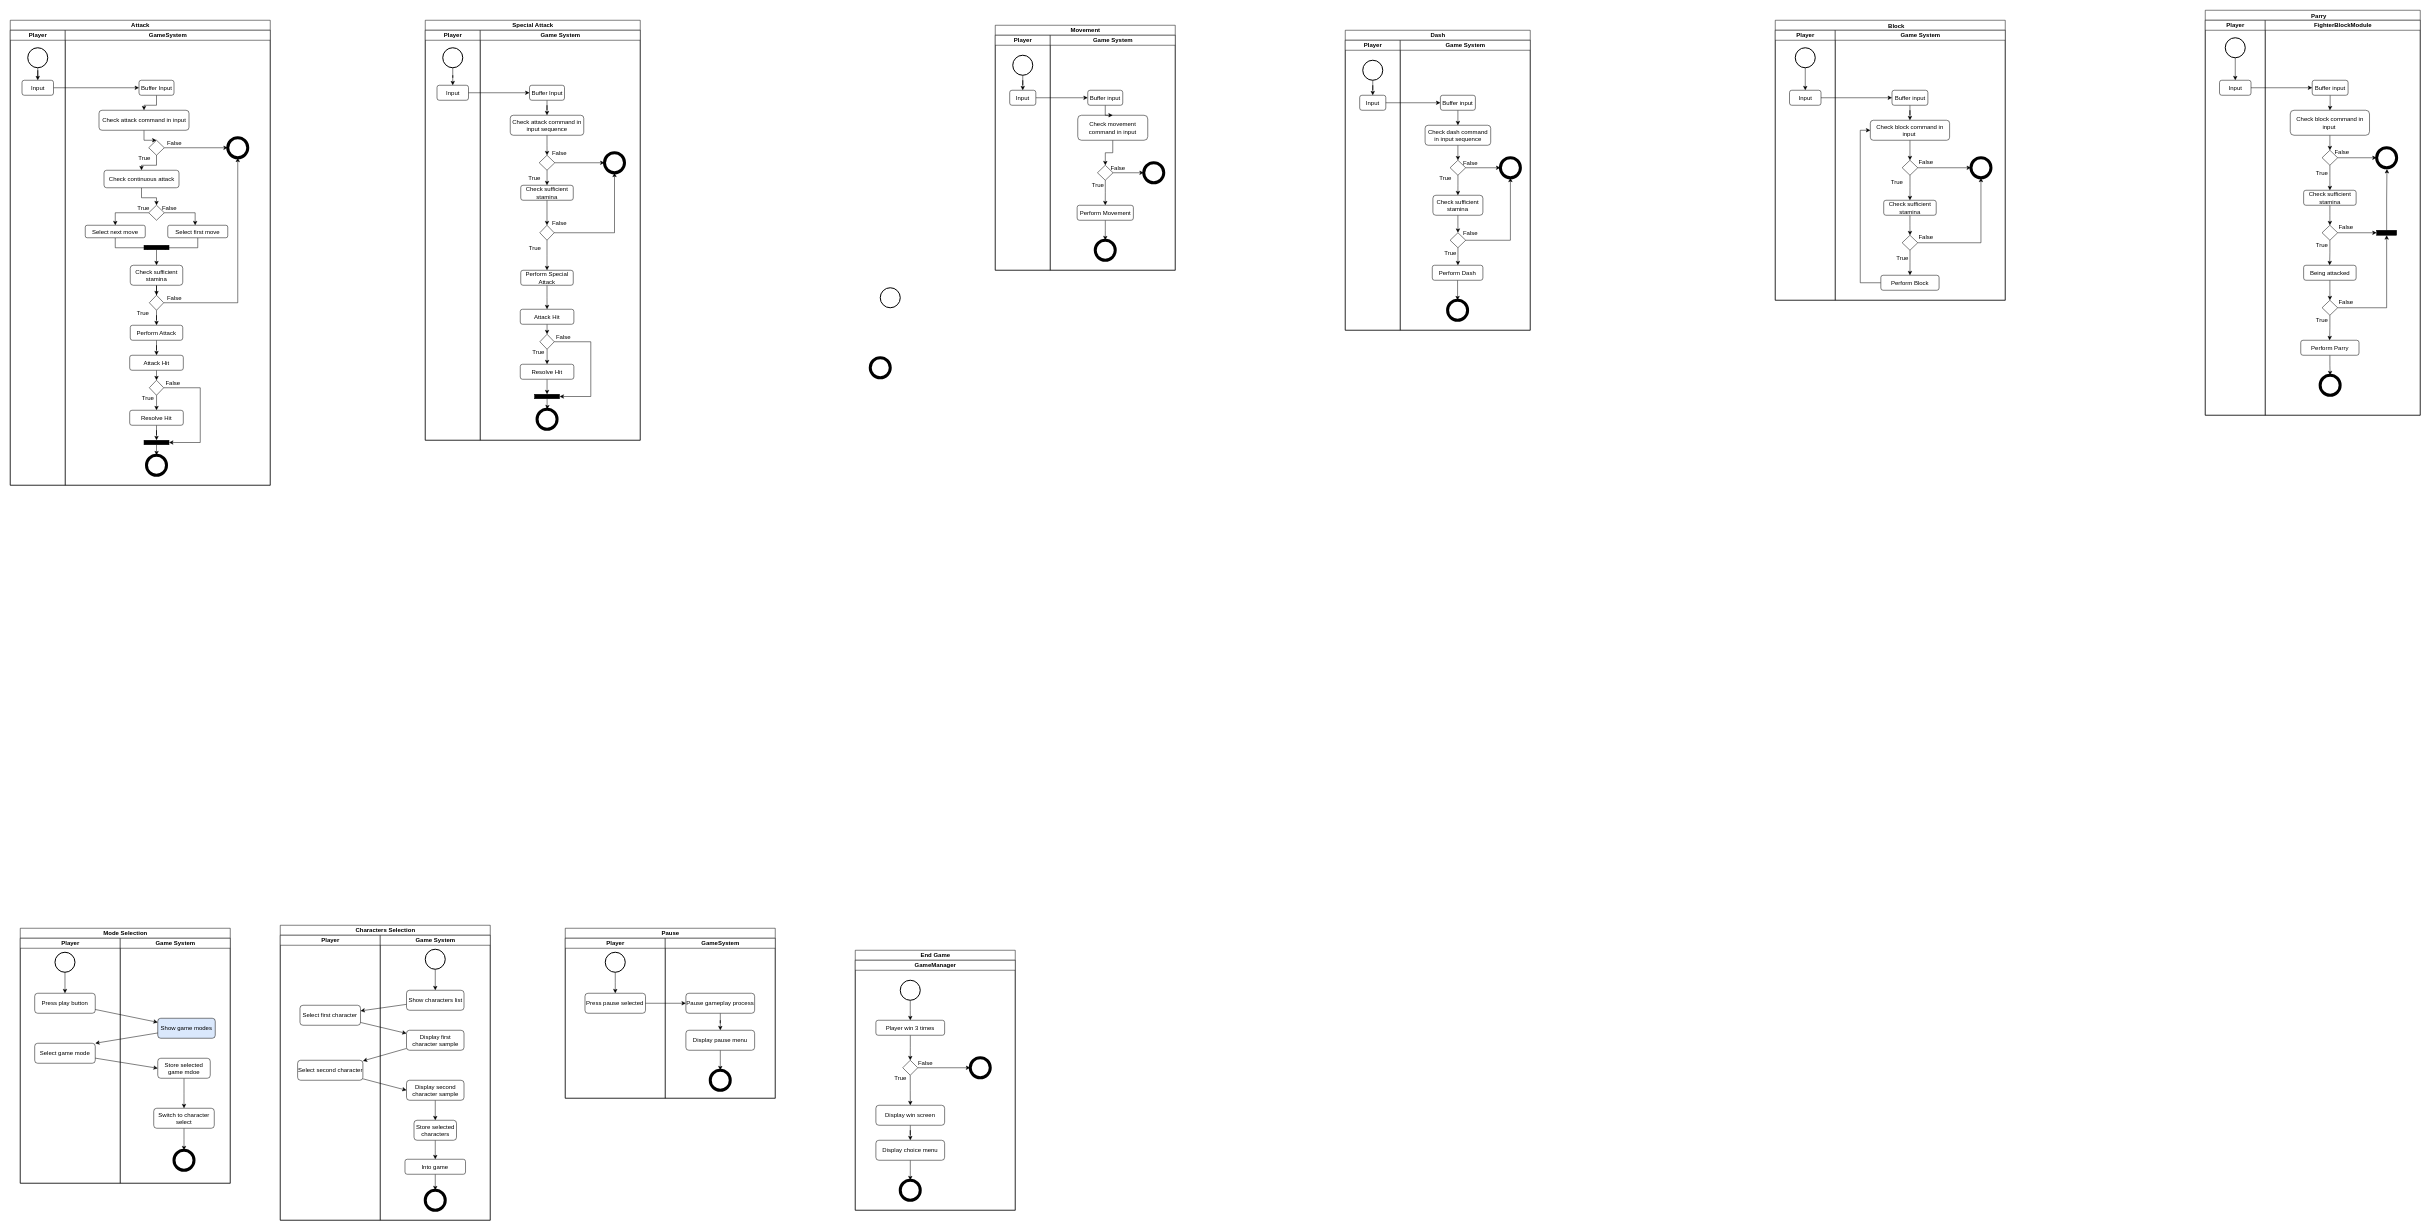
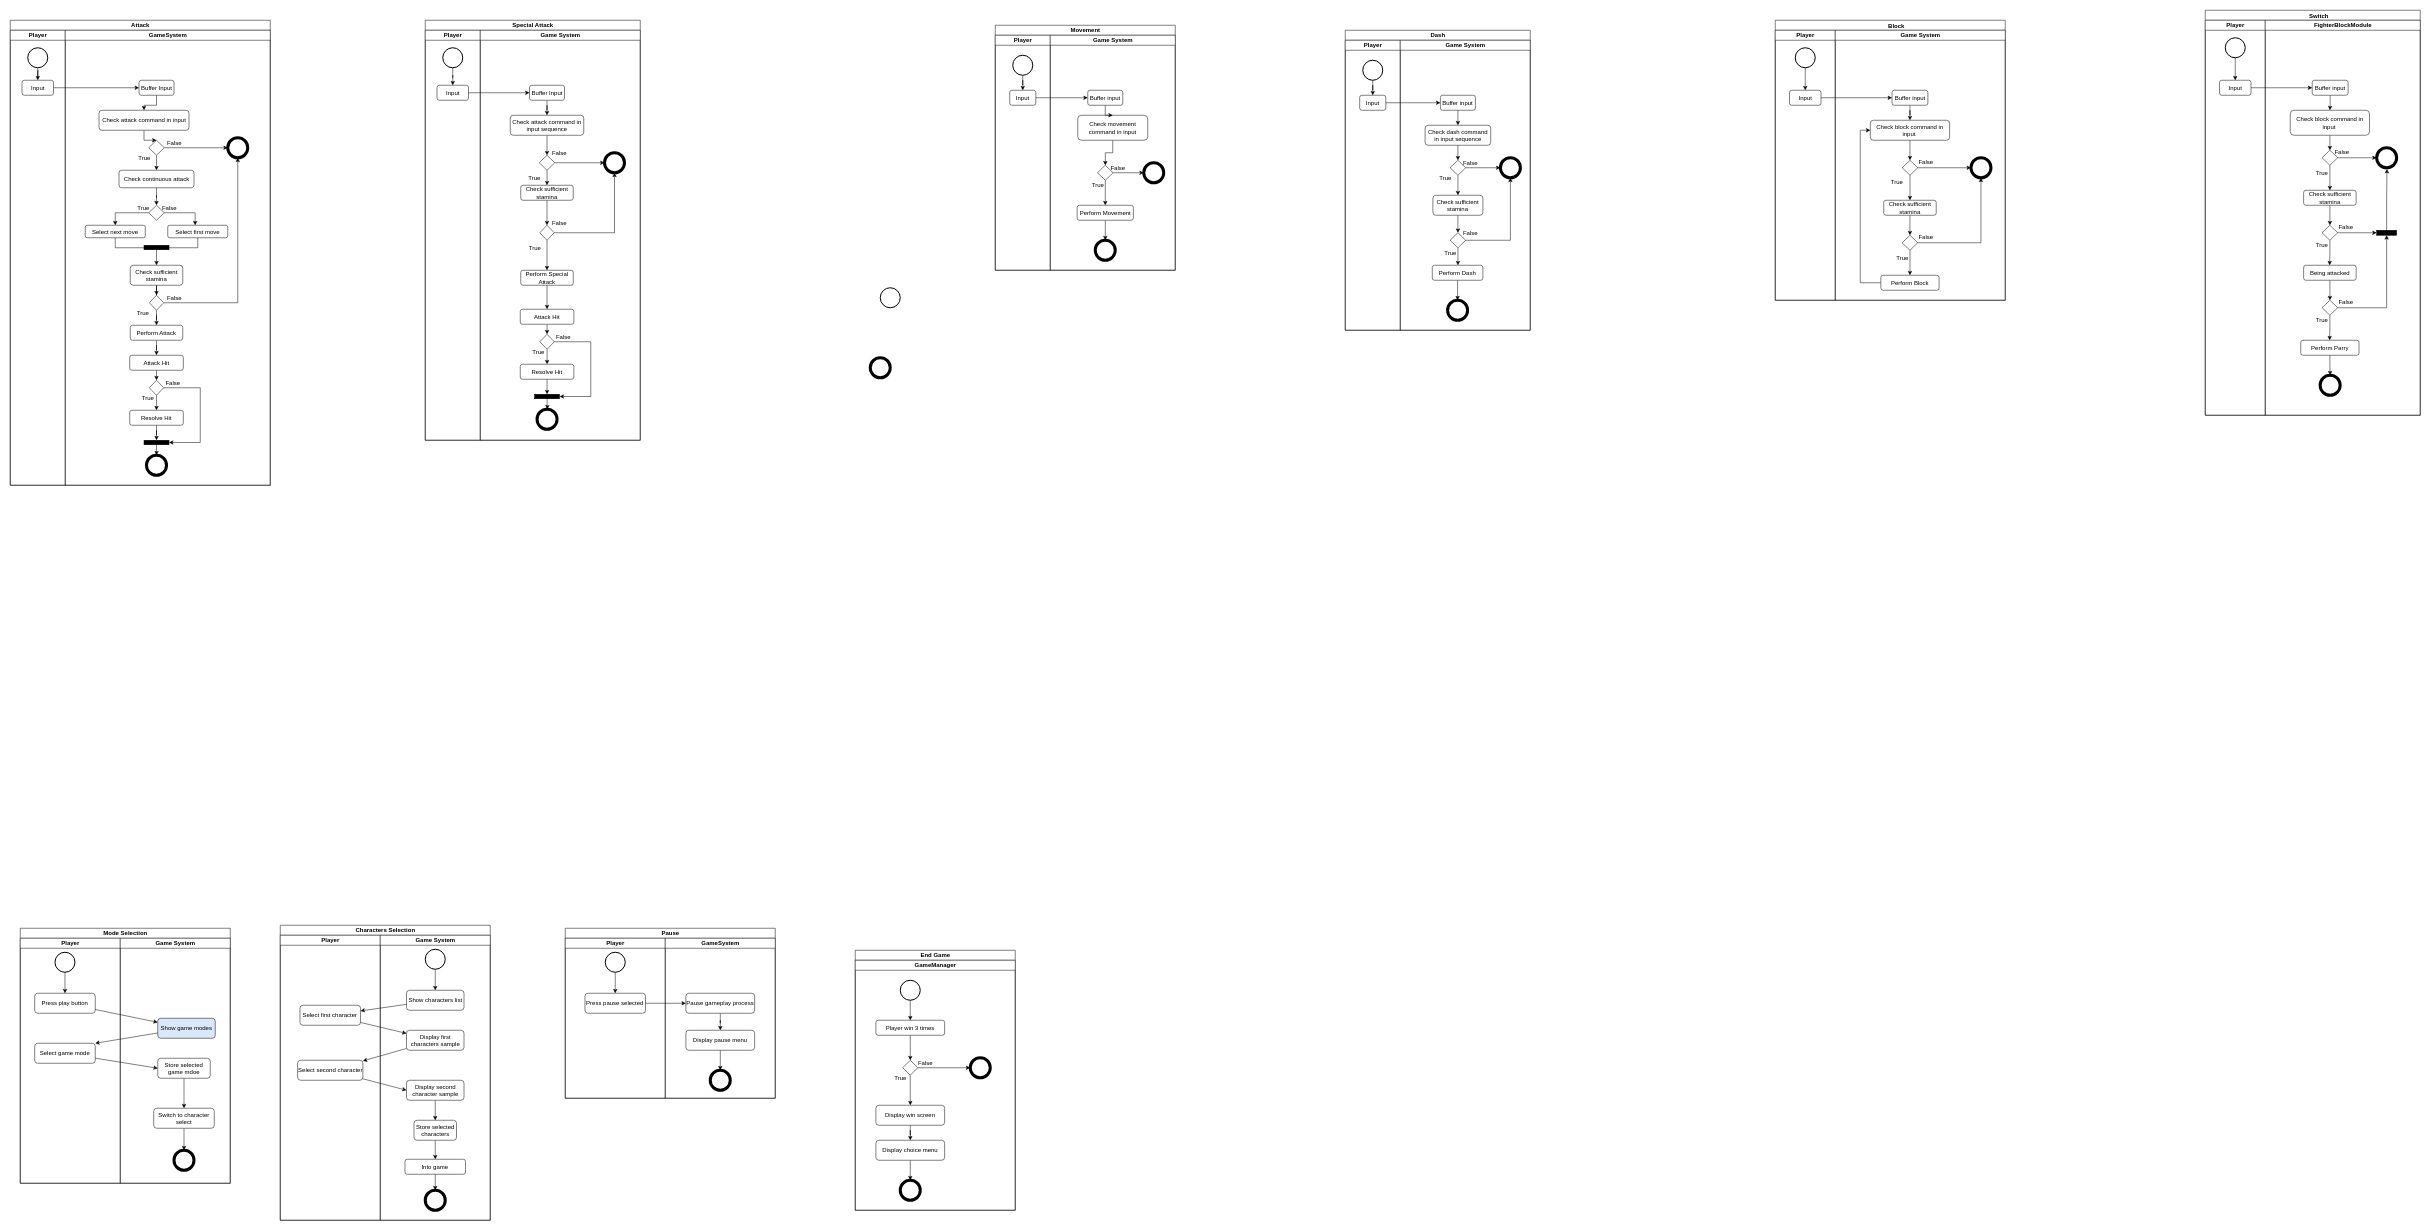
(2313, 15) -> (2313, 15)
(142, 179) -> (157, 179)
(436, 1040) -> (436, 1040)
